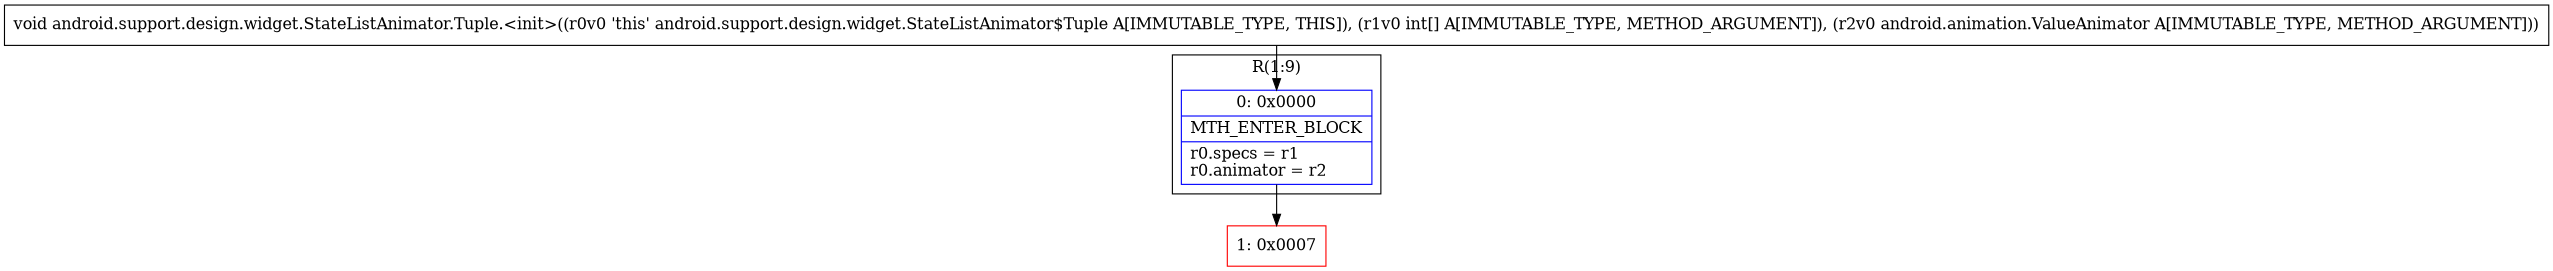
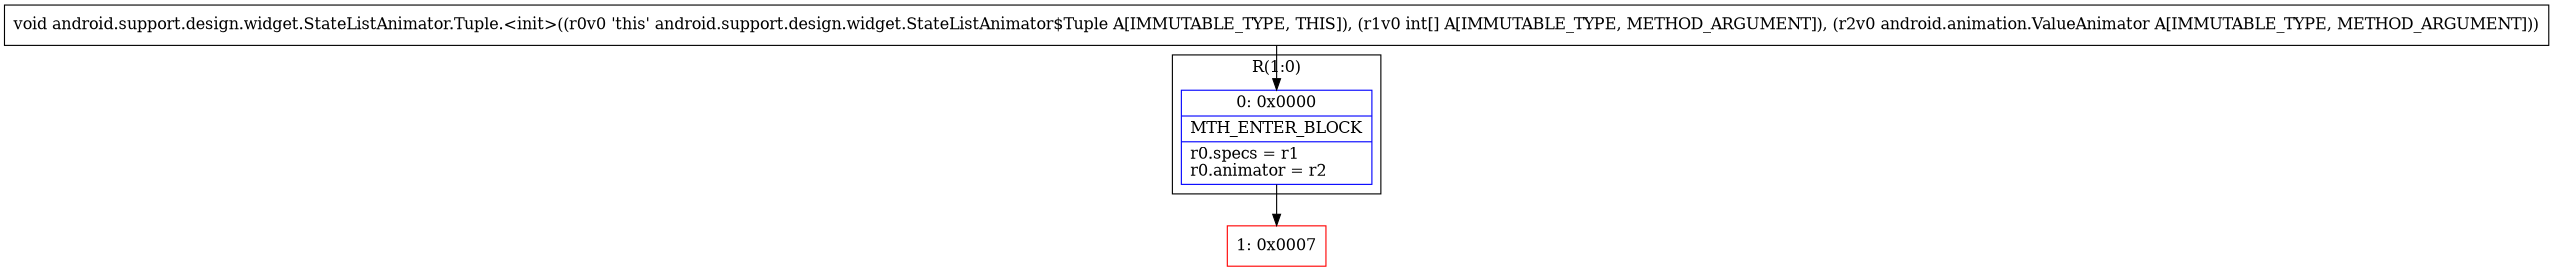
(1277, 68) -> (1277, 68)
